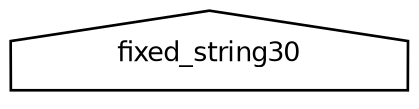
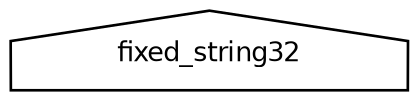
(209, 55) -> (209, 55)
